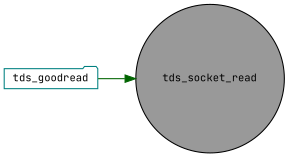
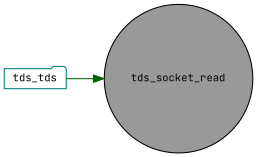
(51, 79) -> (35, 79)
